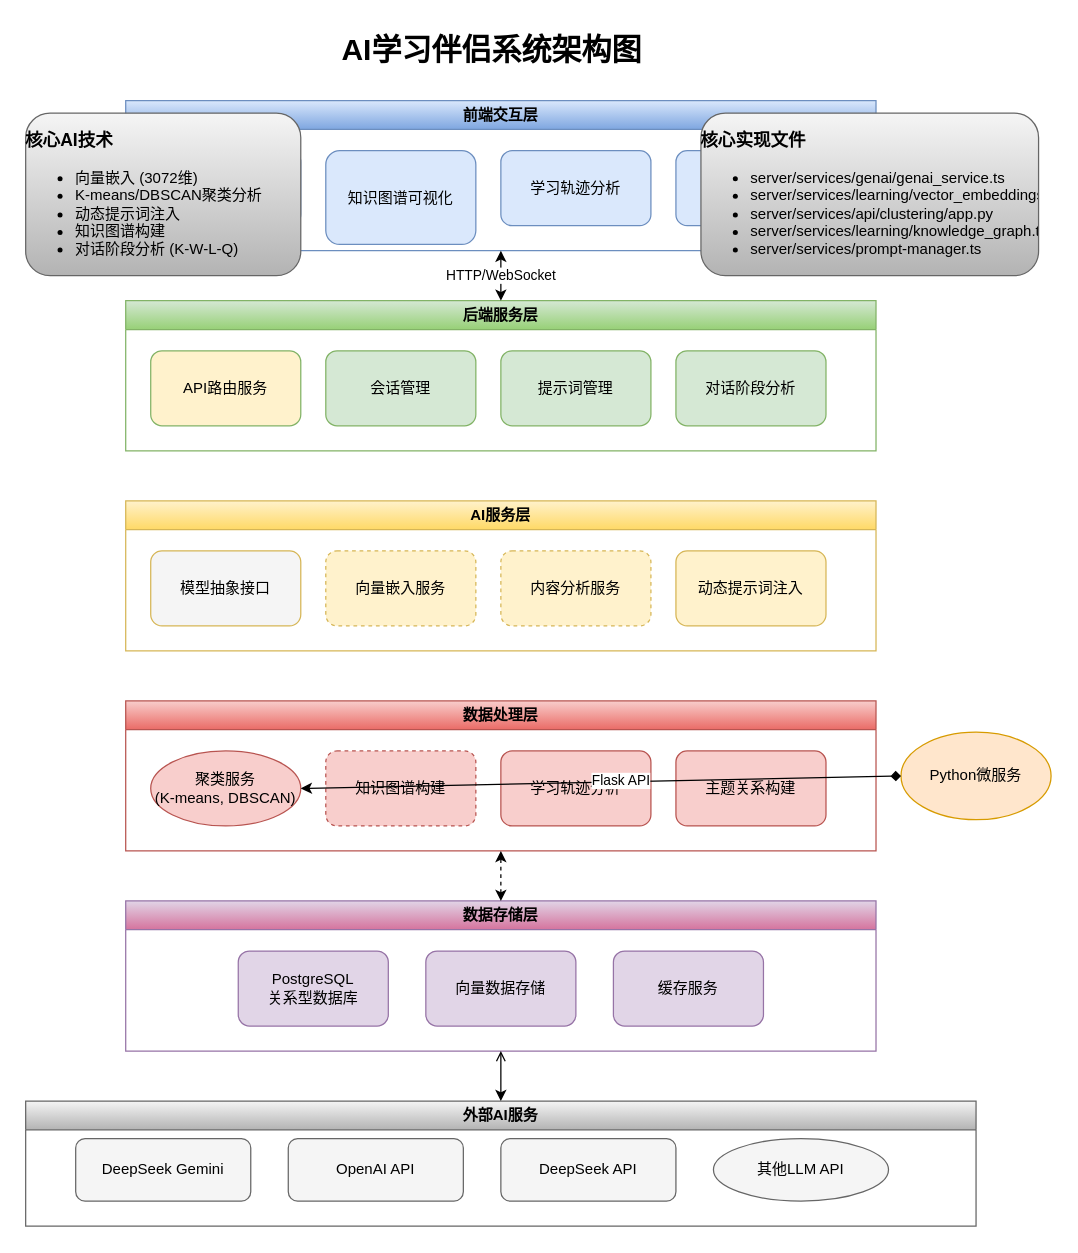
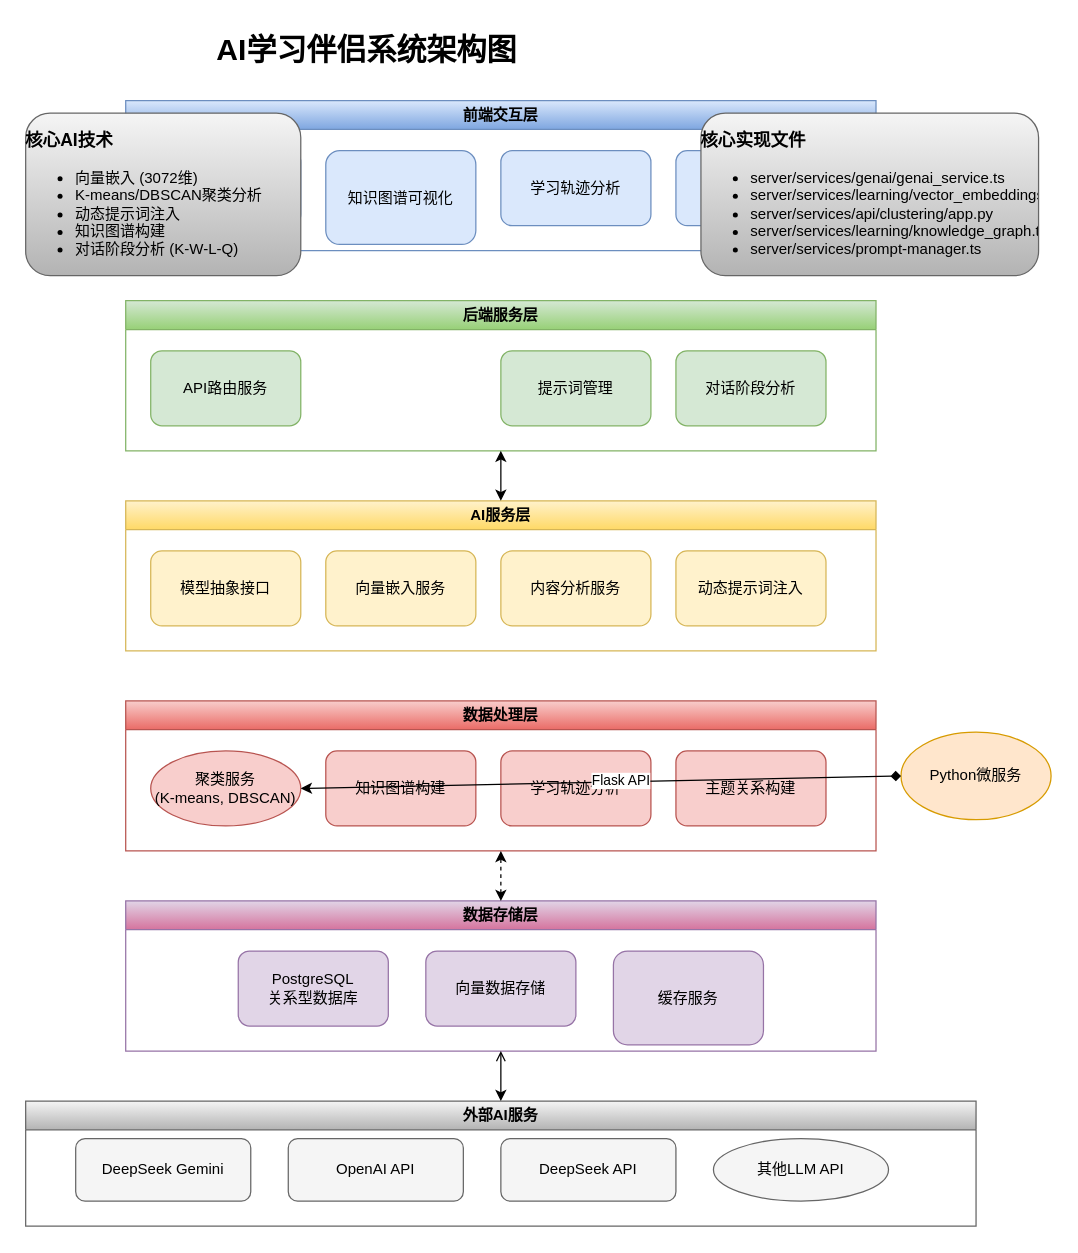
(492, 51) -> (367, 51)
(501, 276) -> none
(226, 388) -> (226, 388)
(401, 388) -> none
none -> (501, 476)
(226, 588) -> (226, 588)
(401, 588) -> (401, 588)
(576, 588) -> (576, 588)
(401, 788) -> (401, 788)
(688, 988) -> (688, 998)
